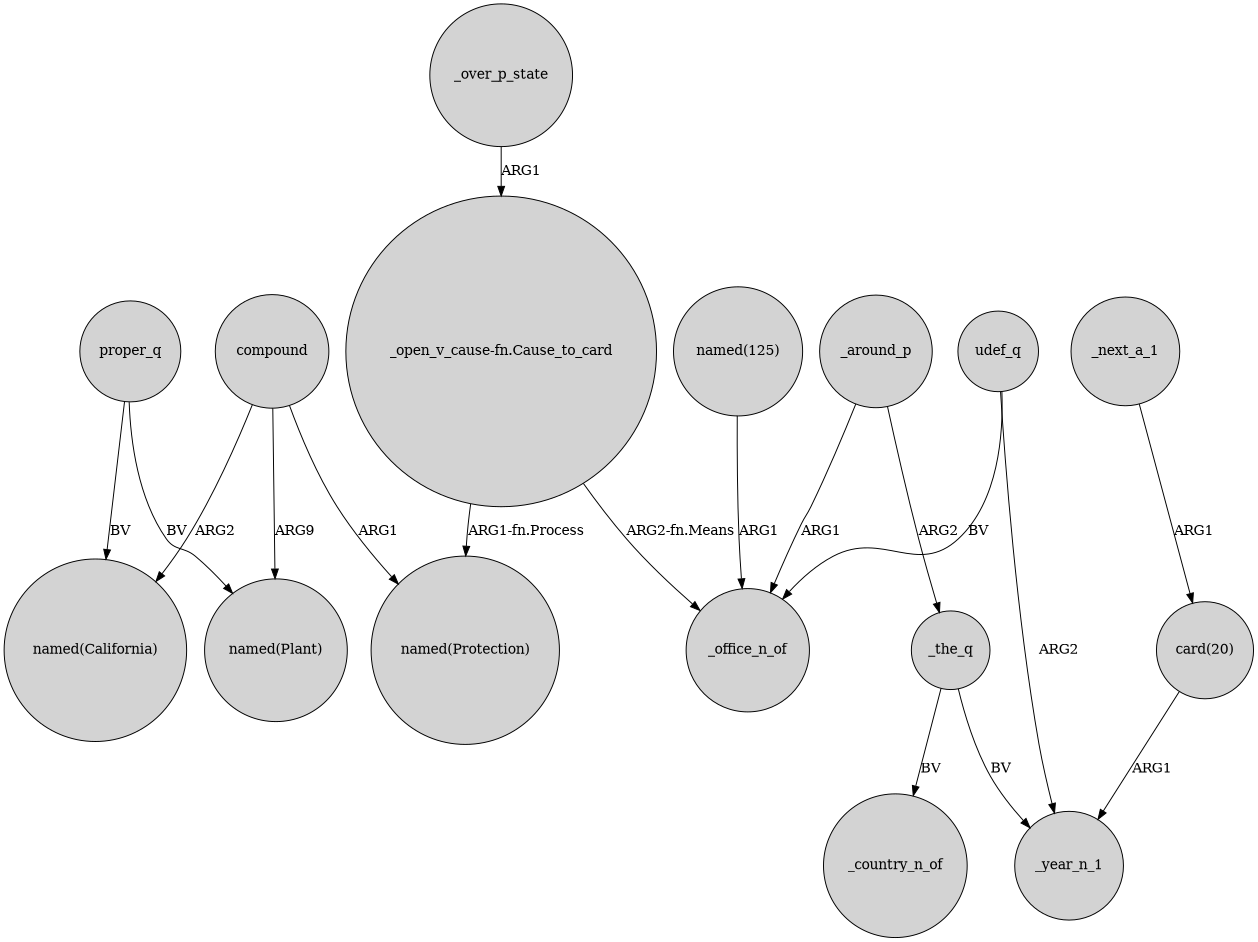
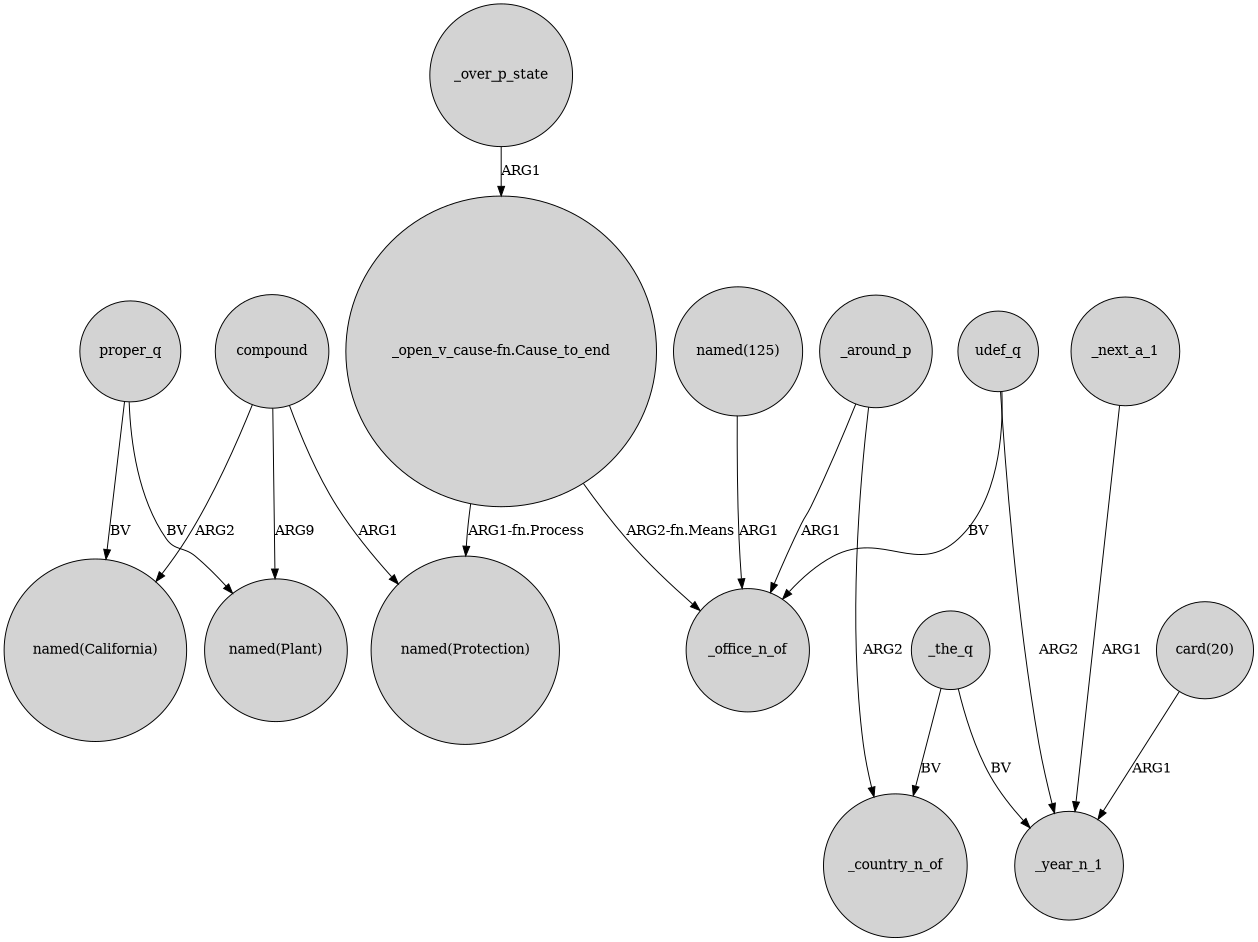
(501, 351) -> (501, 351)
(1165, 499) -> (1098, 604)
(910, 505) -> (856, 597)
